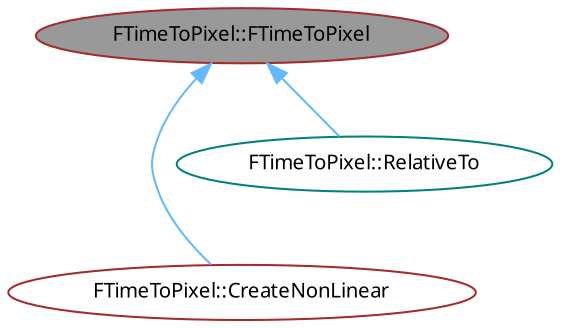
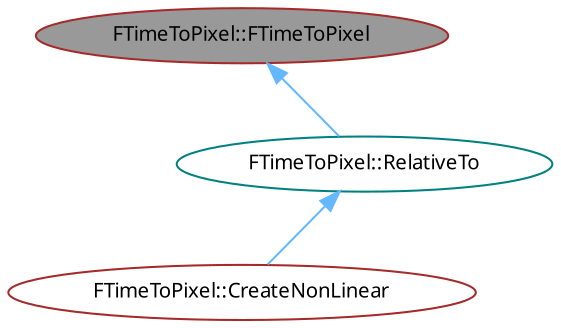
(153, 175) -> (296, 235)
